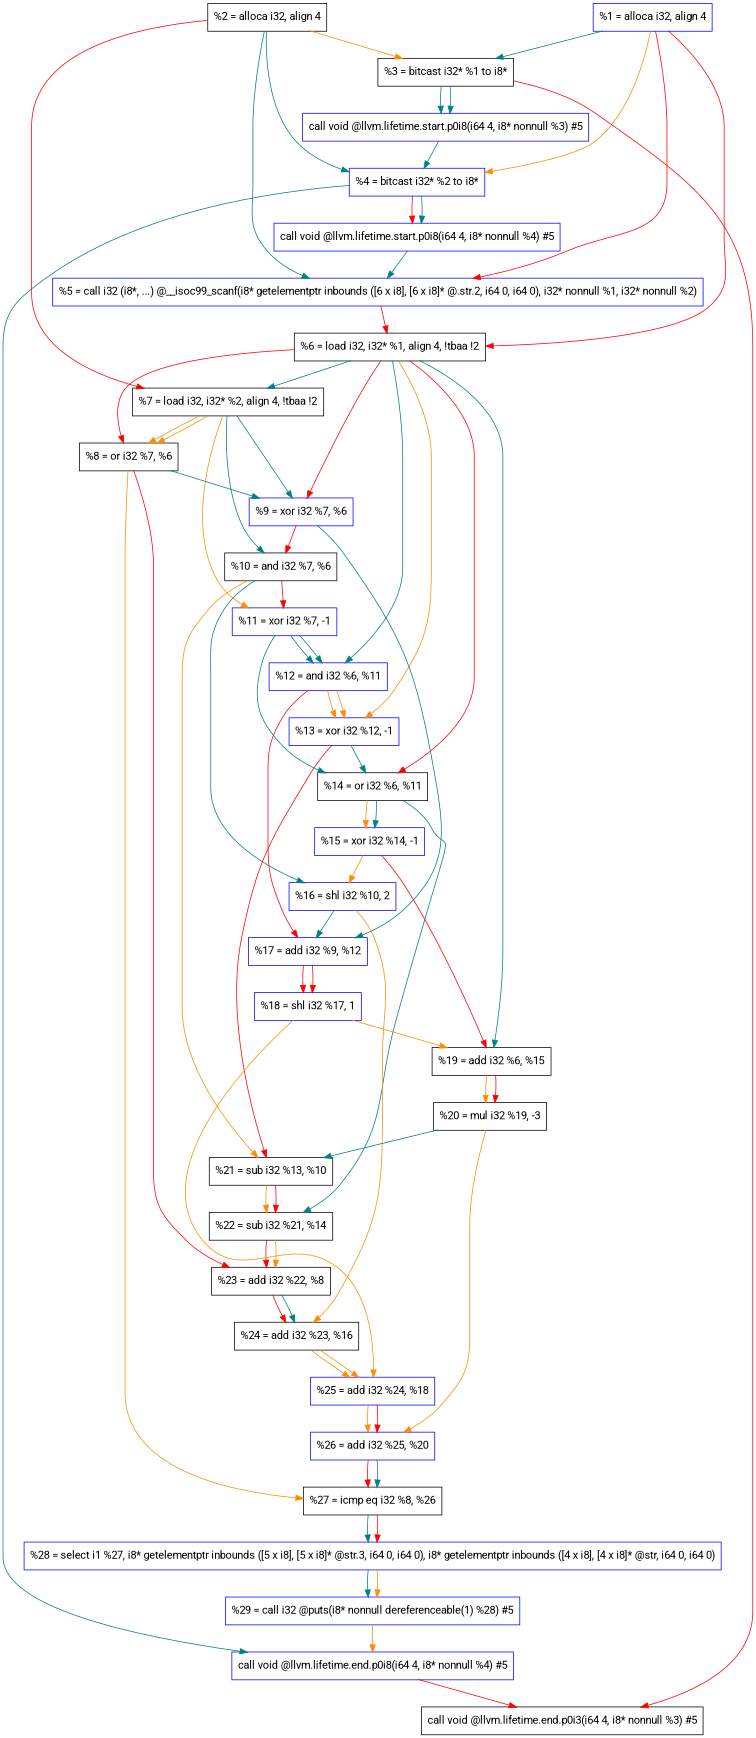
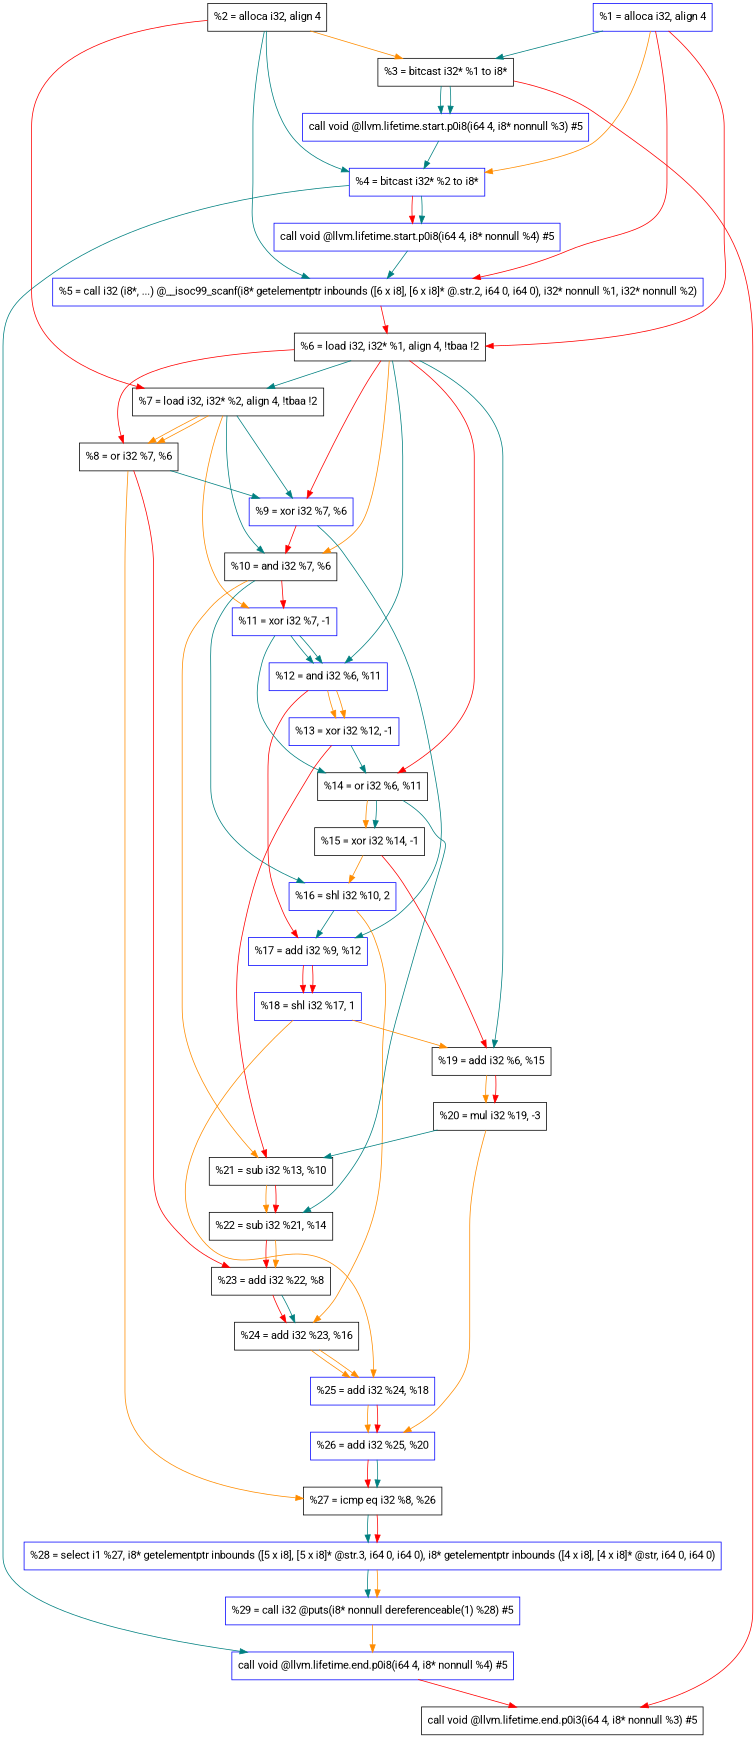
(431, 543) -> (378, 464)
(370, 842) -> (370, 842)
